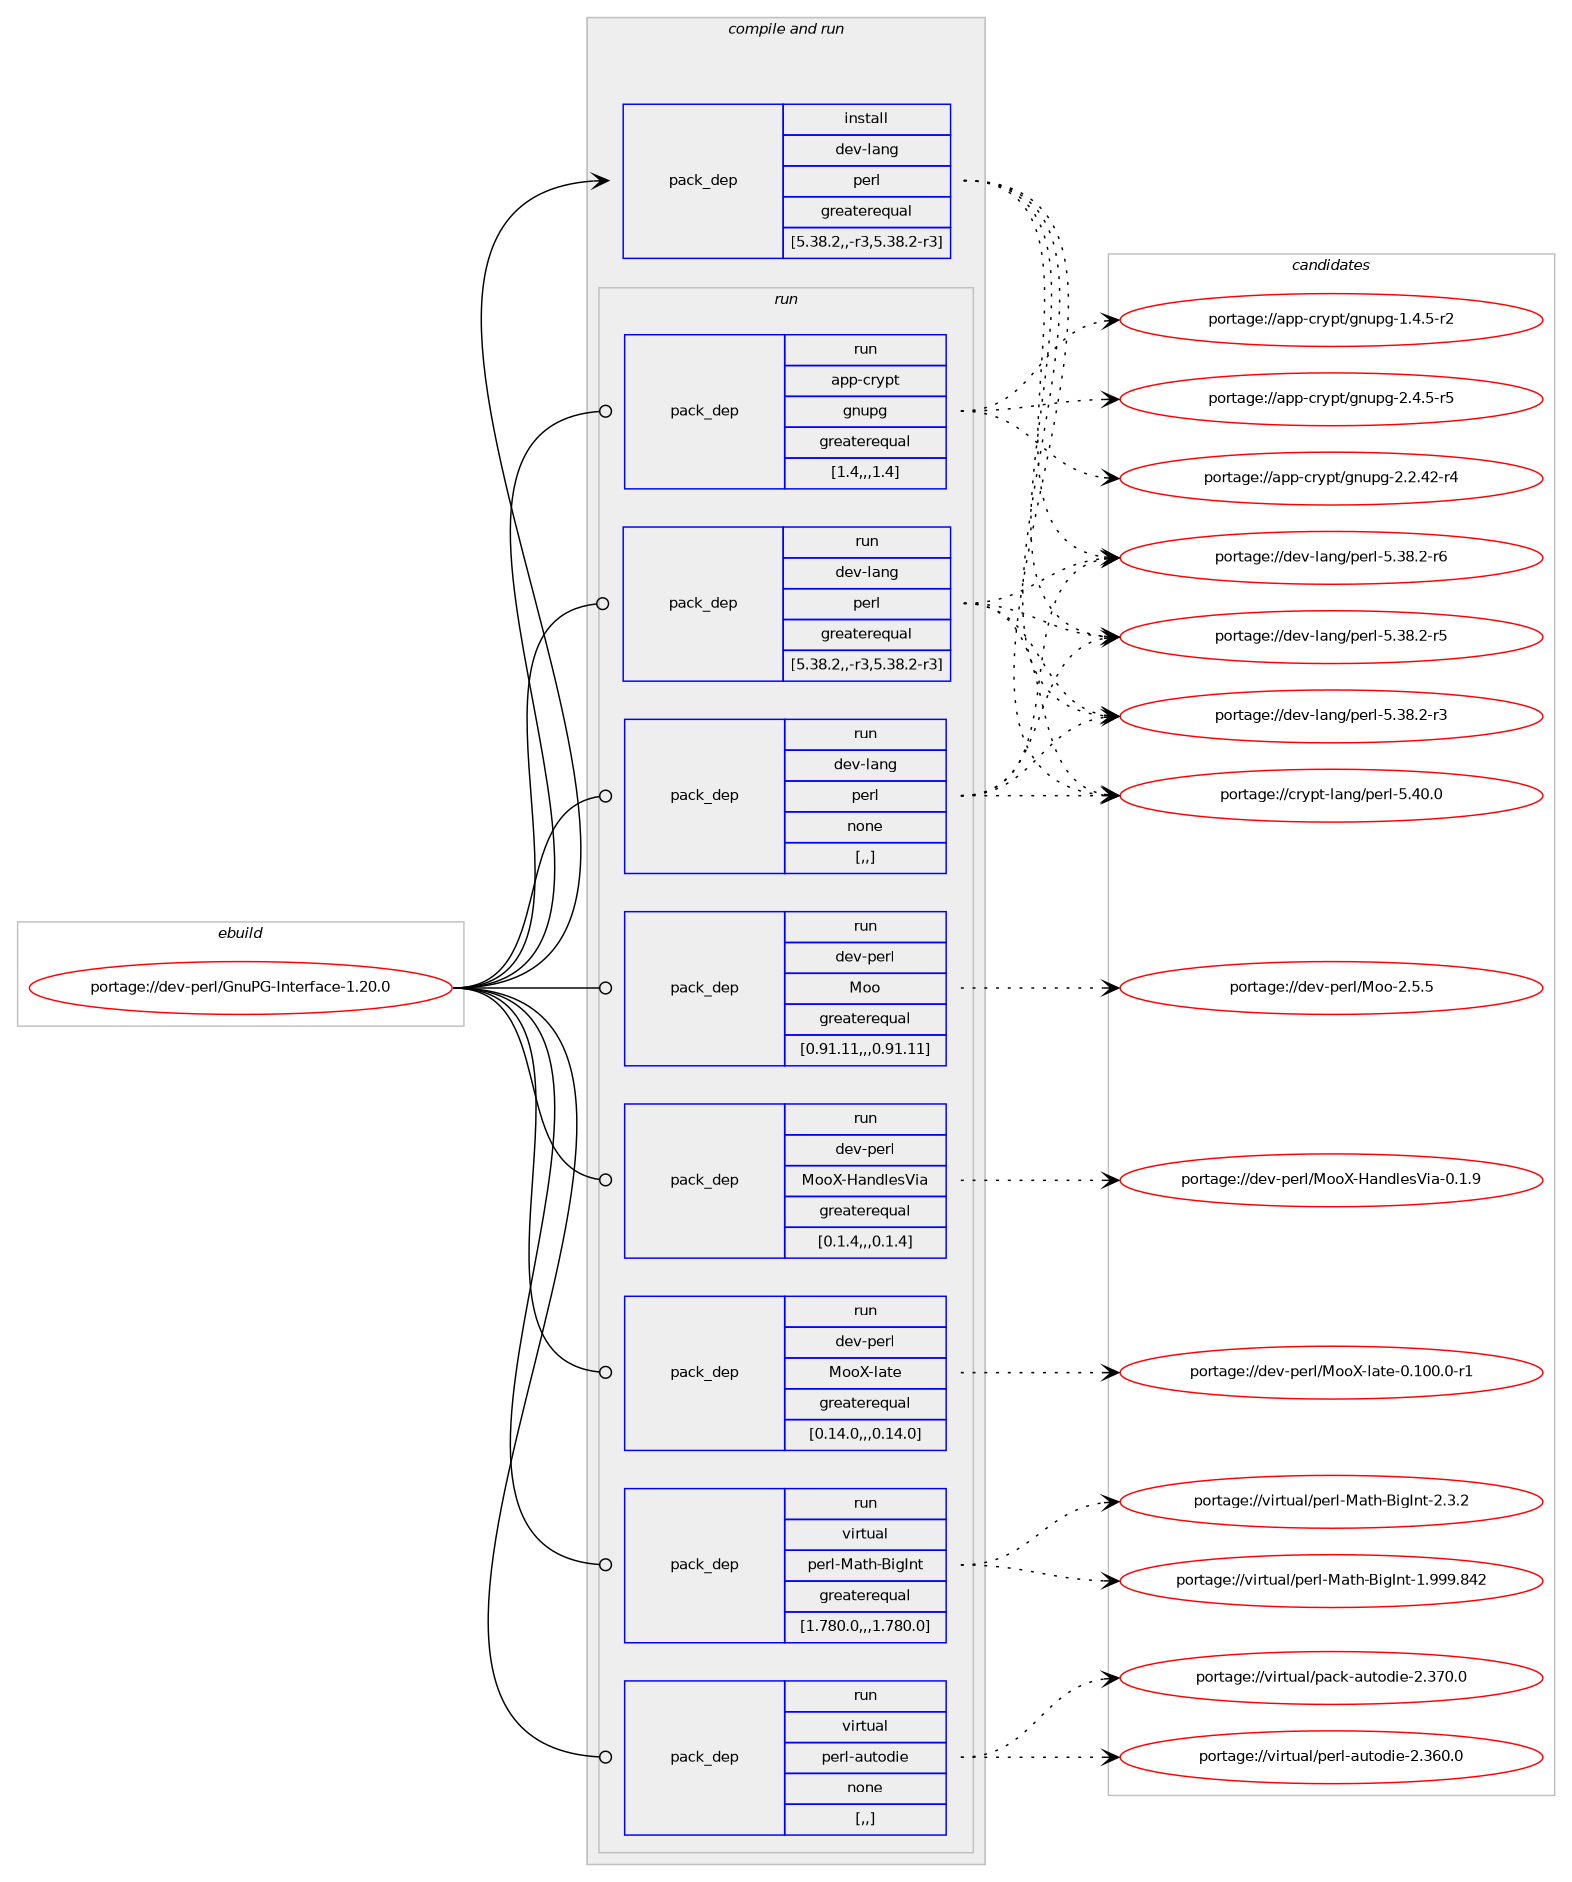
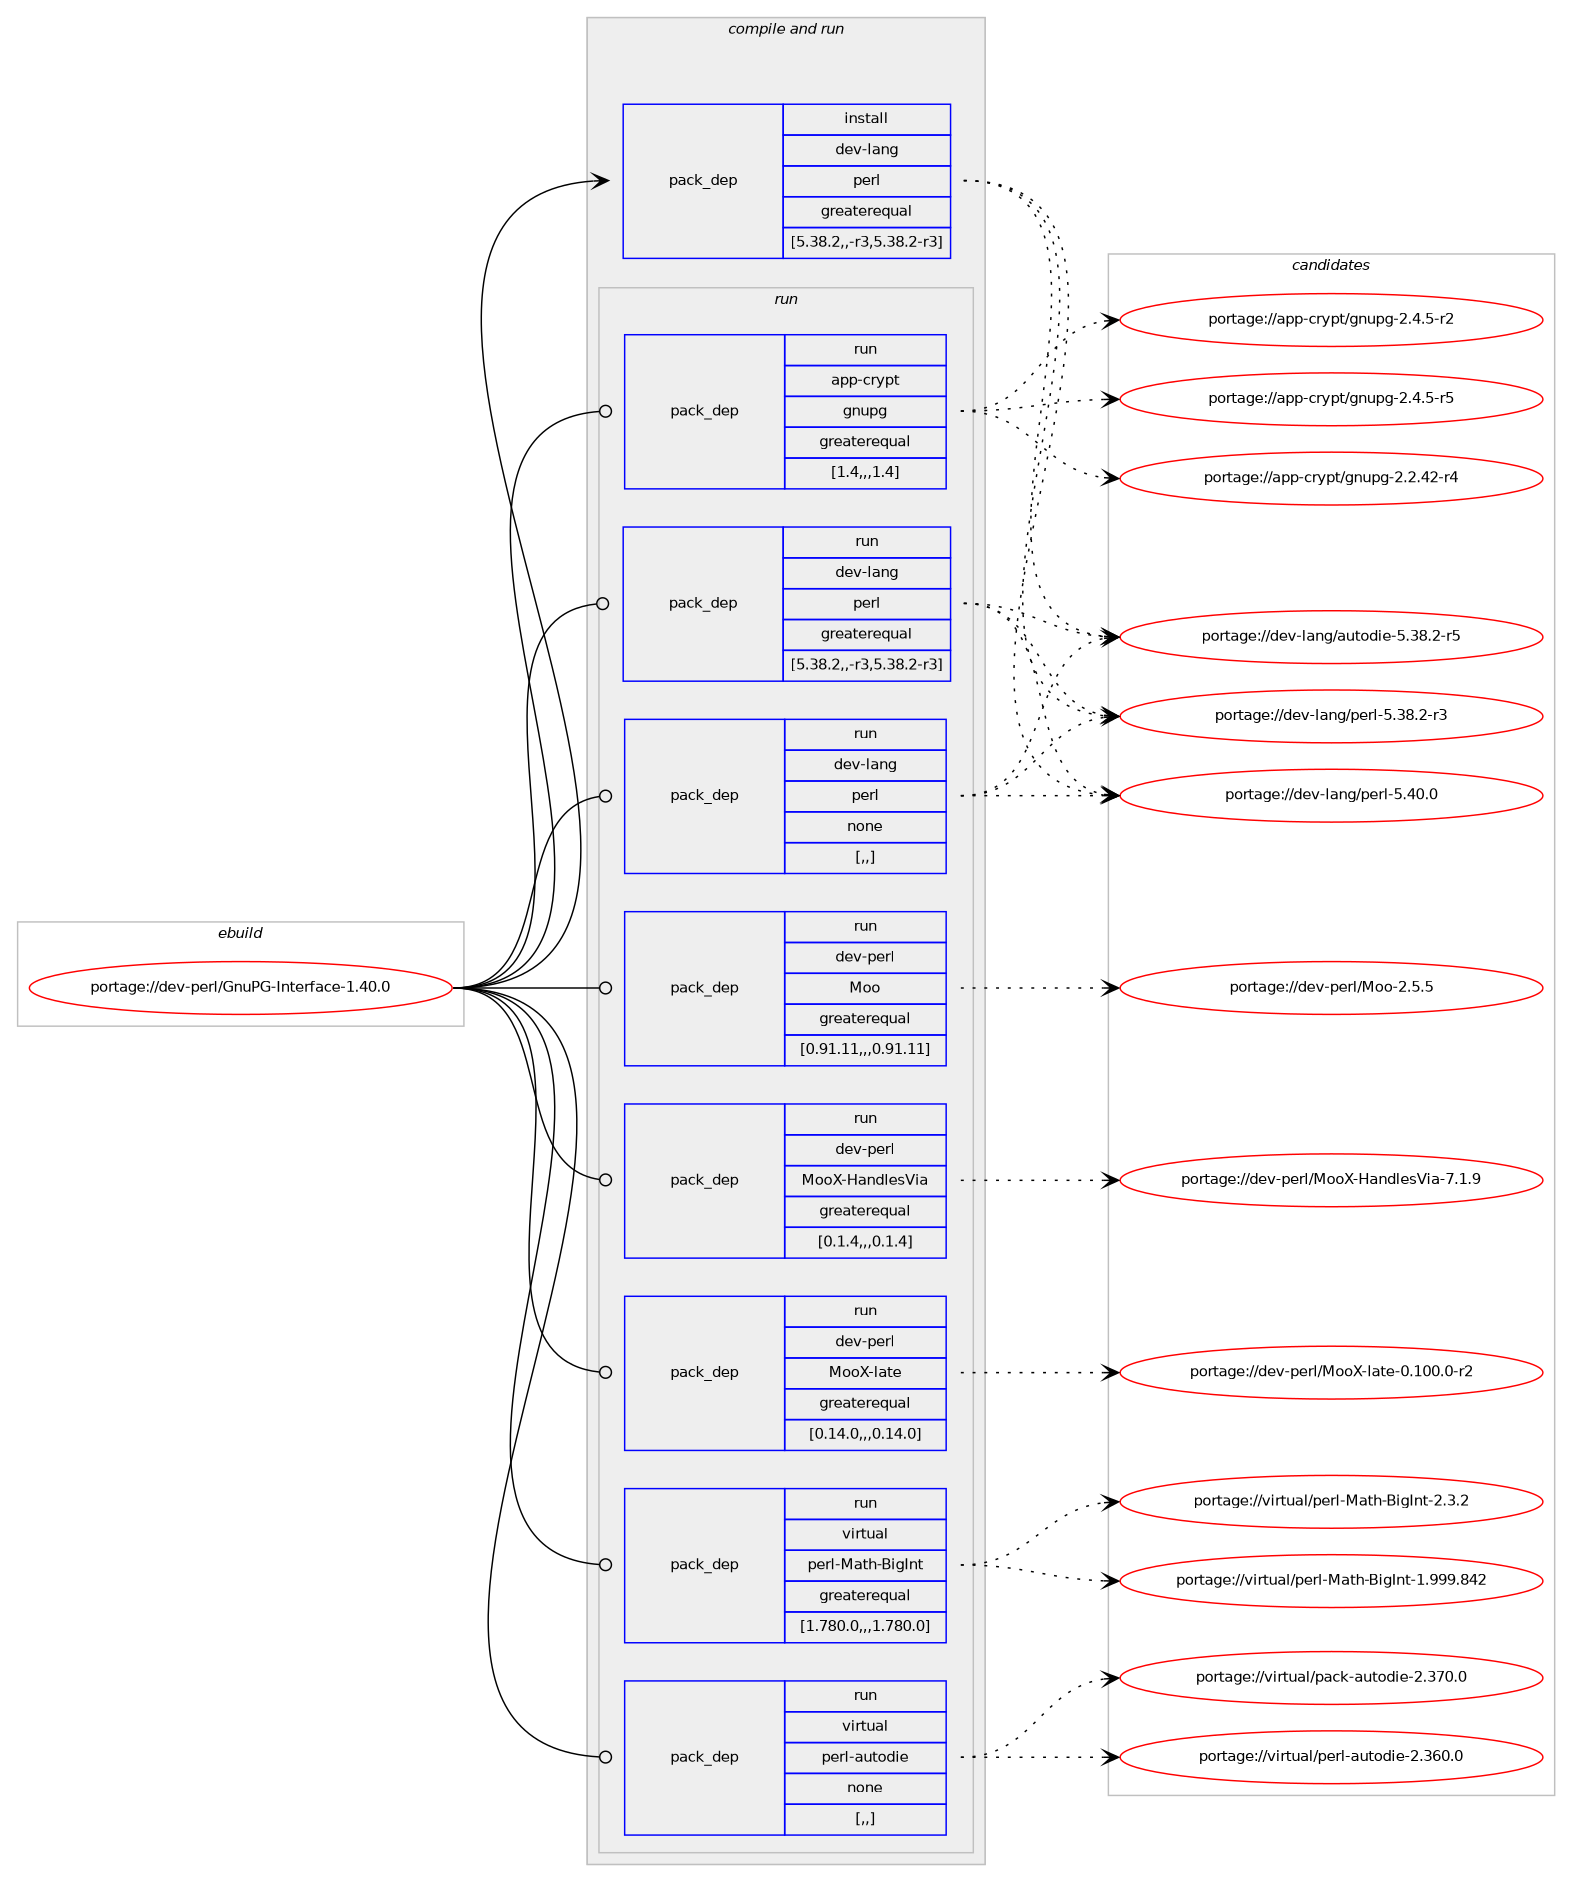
(1332, 320) -> (1332, 320)
(1332, 558) -> none
(1332, 637) -> (1332, 637)
(1332, 796) -> (1332, 796)
(241, 988) -> (241, 988)
(1332, 1180) -> (1332, 1180)
(1332, 1373) -> (1332, 1373)
